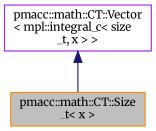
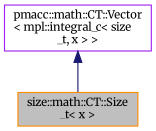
(78, 109) -> (78, 109)
